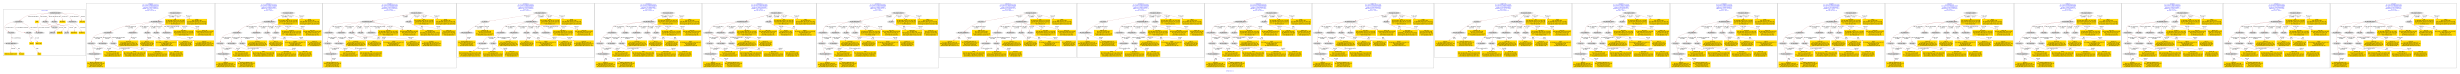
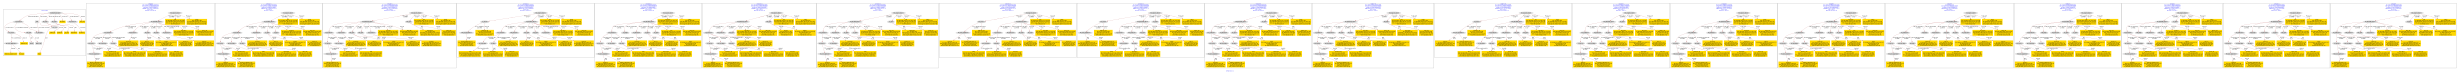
(37, 22) -> (37, 22)
(52, 33) -> (52, 33)
(67, 33) -> (67, 33)
none -> (24, 43)
(32, 43) -> (32, 43)
(39, 43) -> (39, 43)
(35, 48) -> (45, 39)
